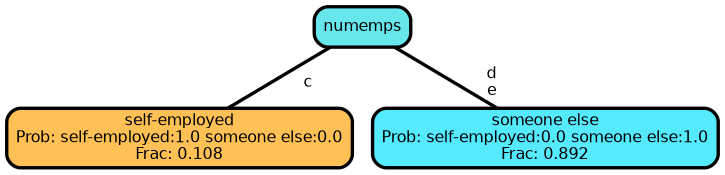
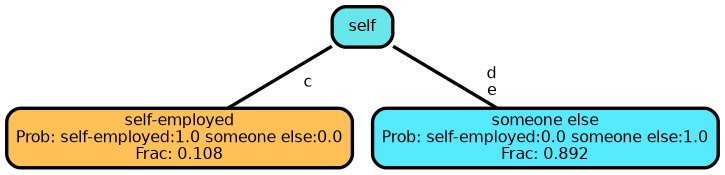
(362, 27) -> (362, 27)
